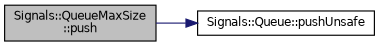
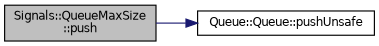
(286, 23) -> (286, 23)
